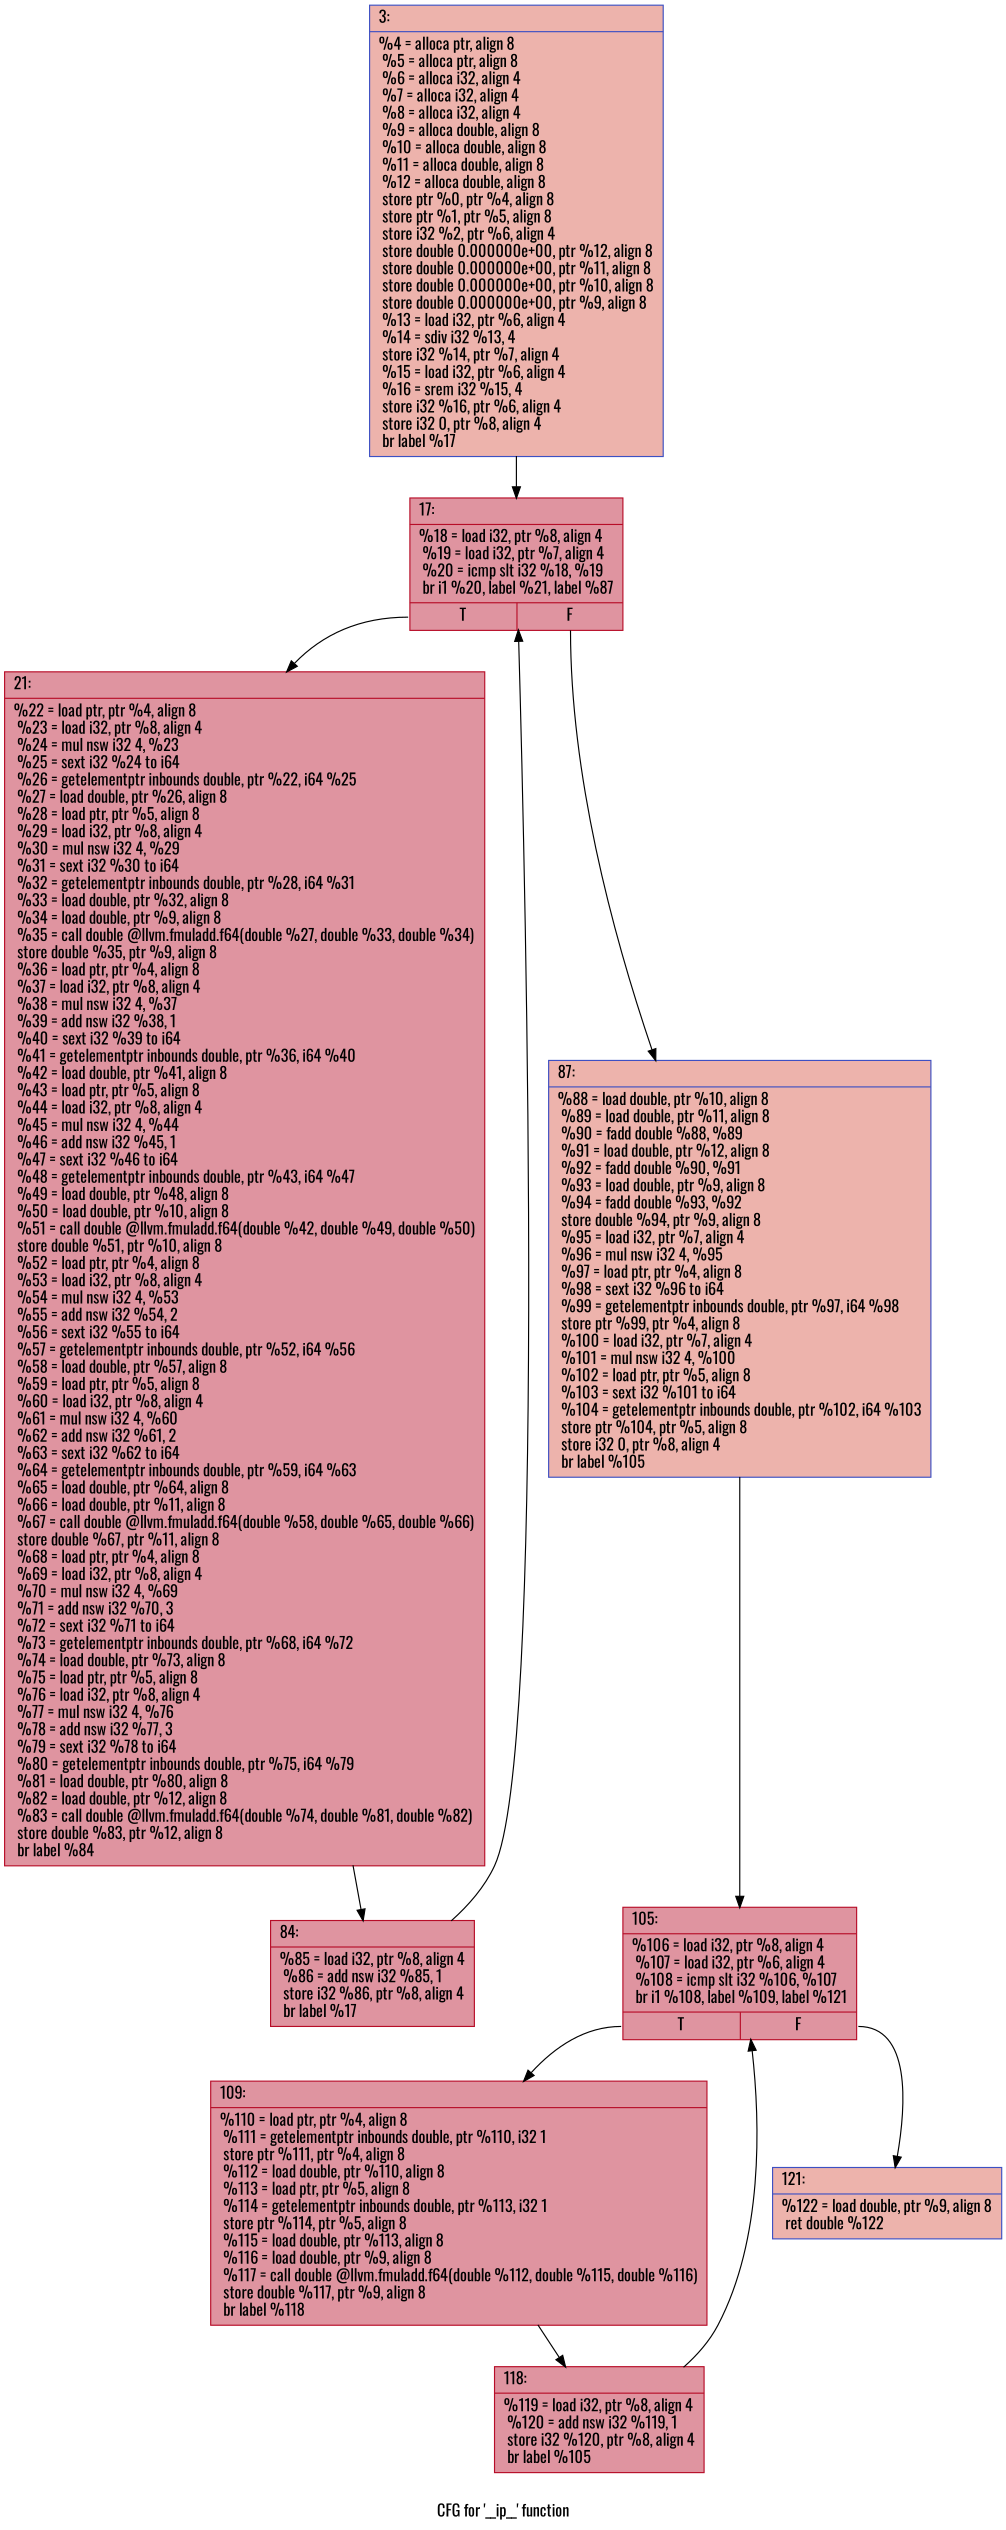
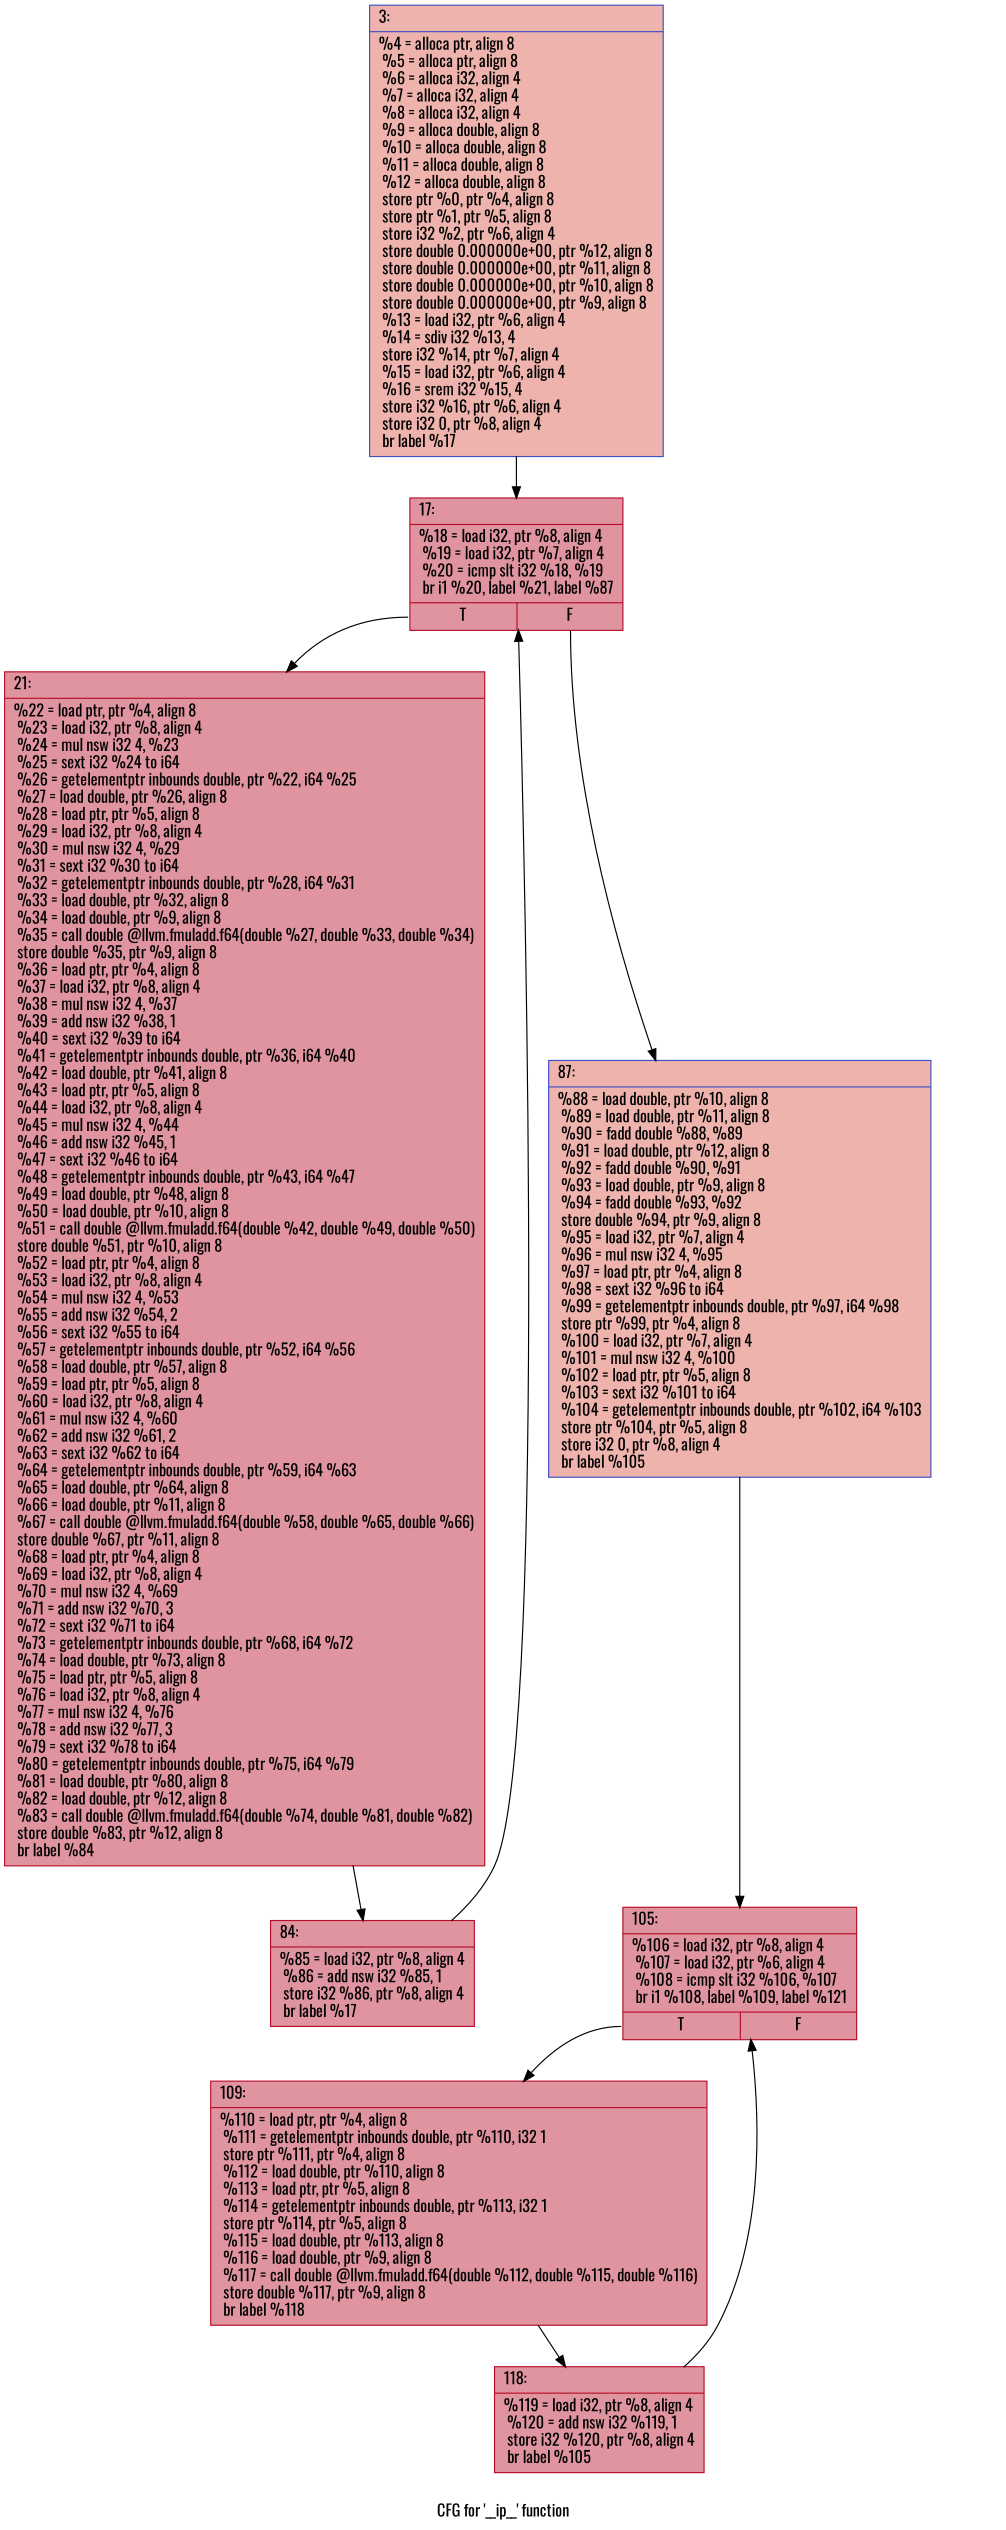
(887, 2203) -> none
